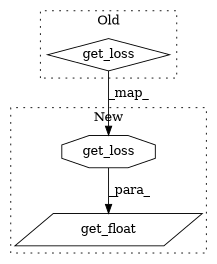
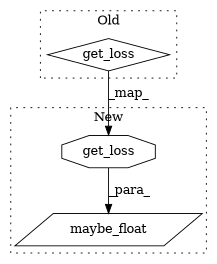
(109, 230) -> (109, 230)
